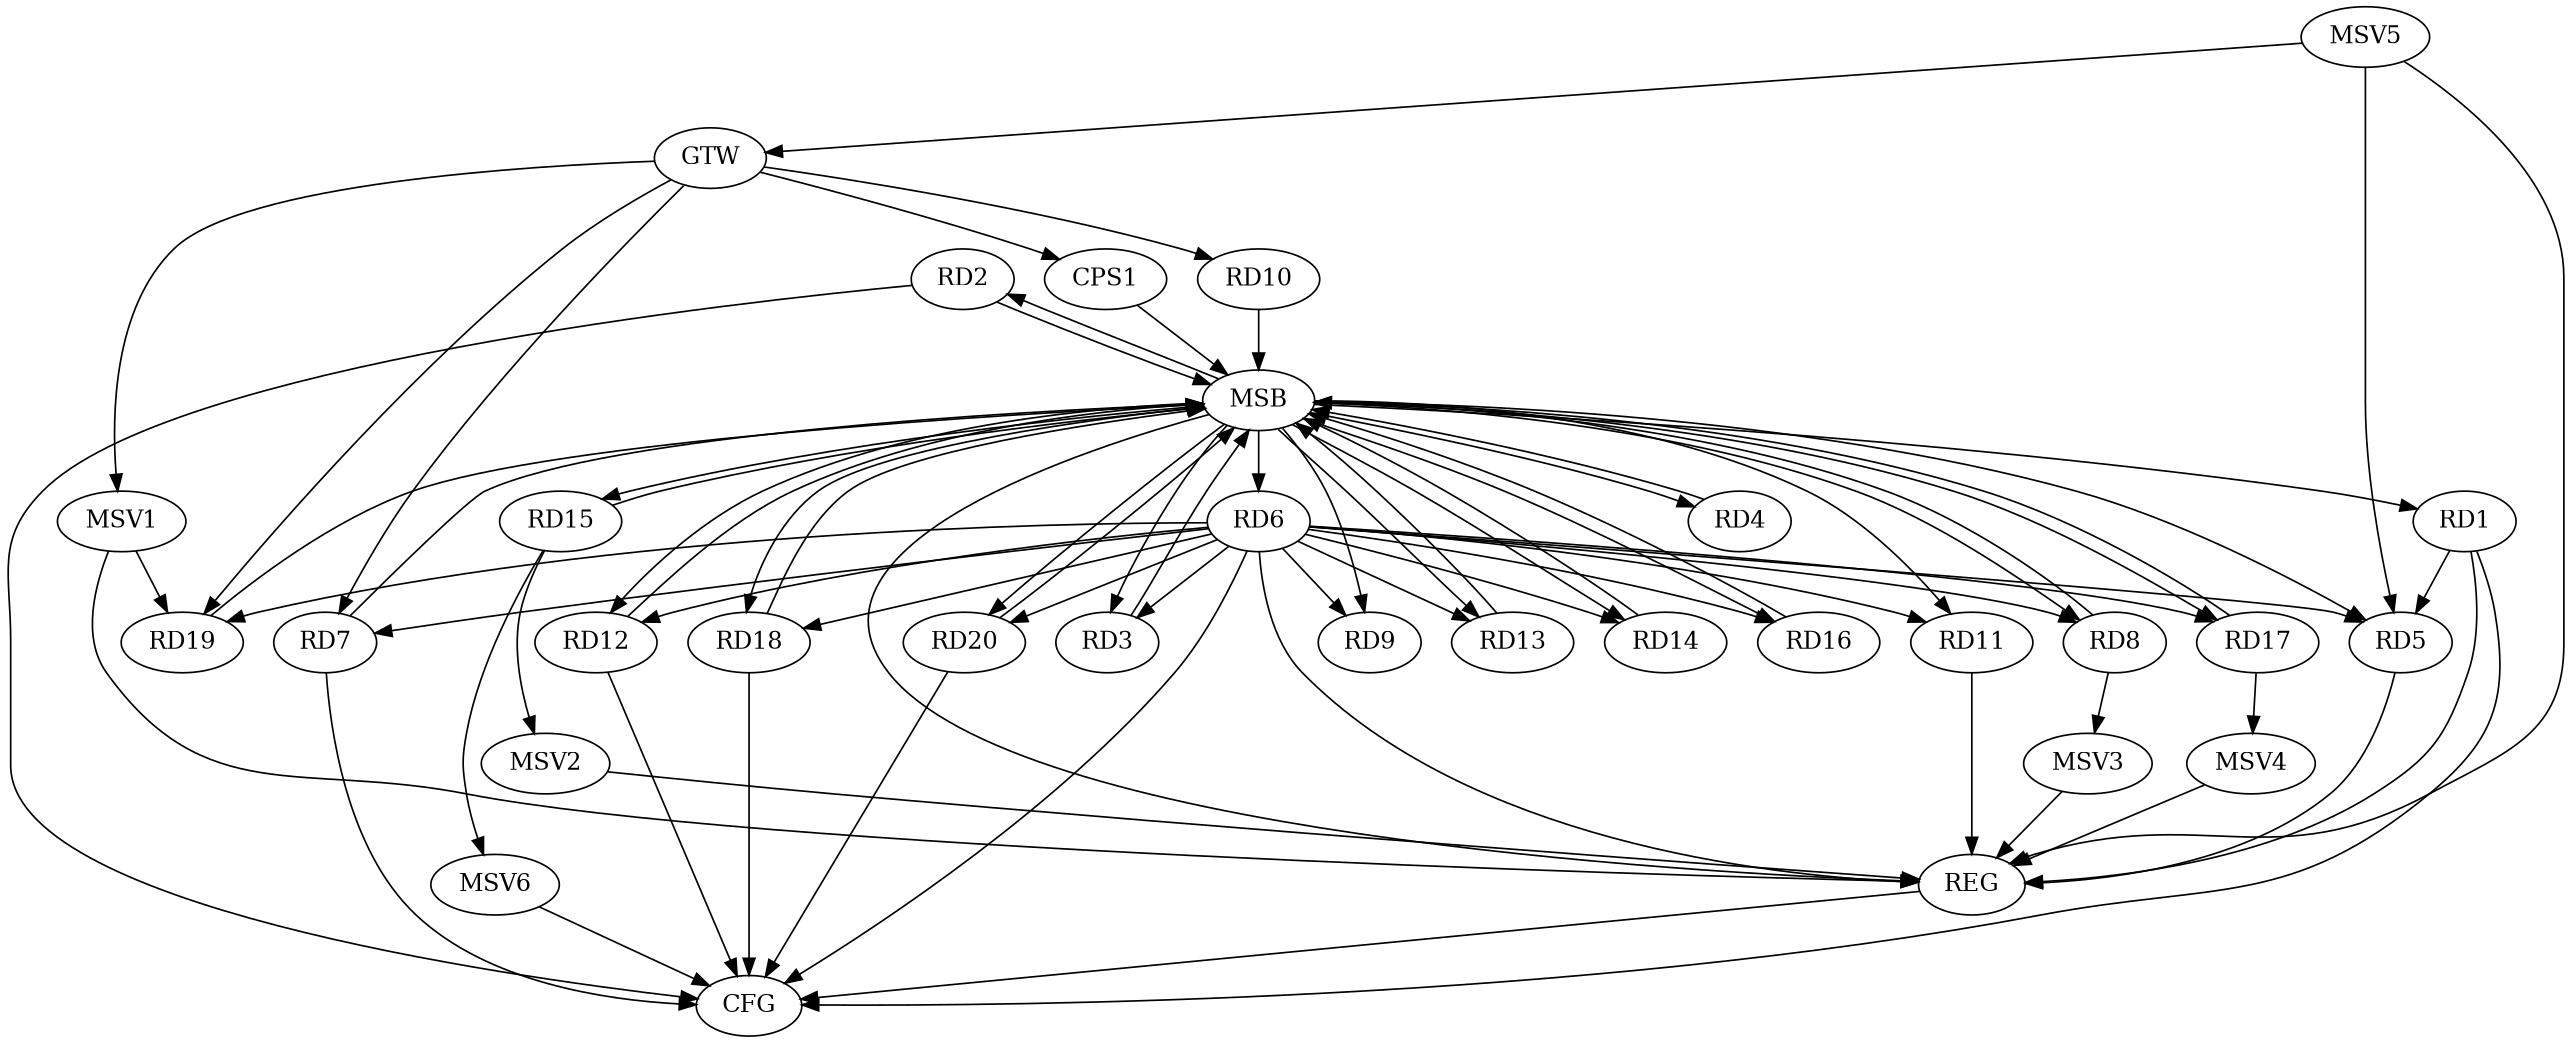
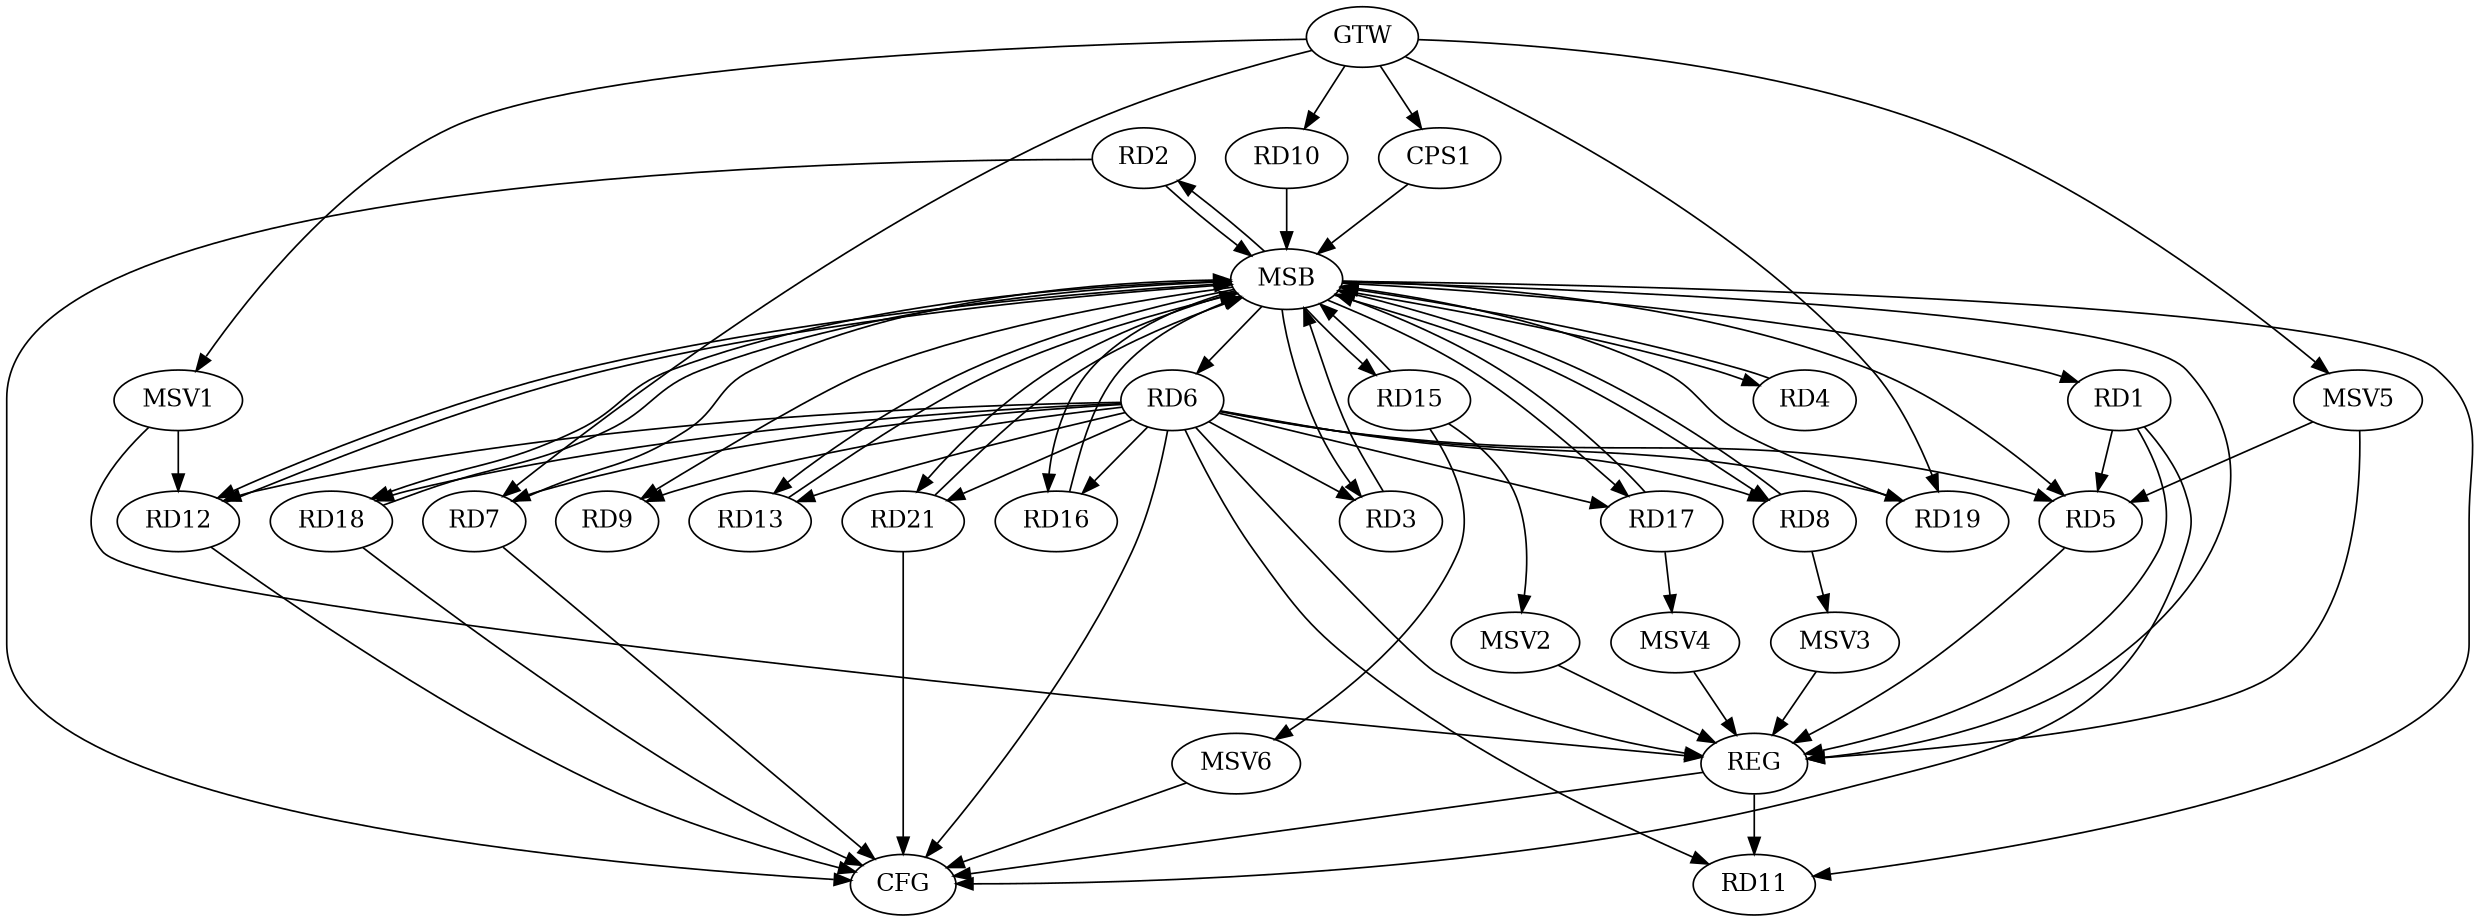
(1542, 97) -> (1899, 114)
(148, 574) -> (178, 453)
(964, 643) -> (903, 521)
(1666, 643) -> none
(1972, 755) -> (1754, 820)
